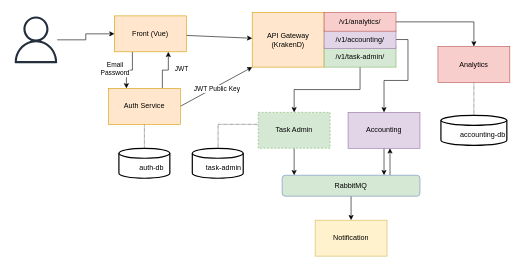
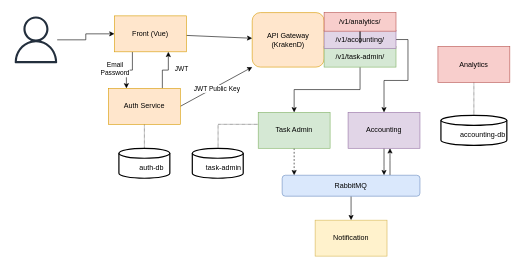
(288, 40) -> (288, 40)
(474, 41) -> (360, 43)
(294, 131) -> (294, 131)
(294, 159) -> (294, 159)
(351, 186) -> (351, 186)
